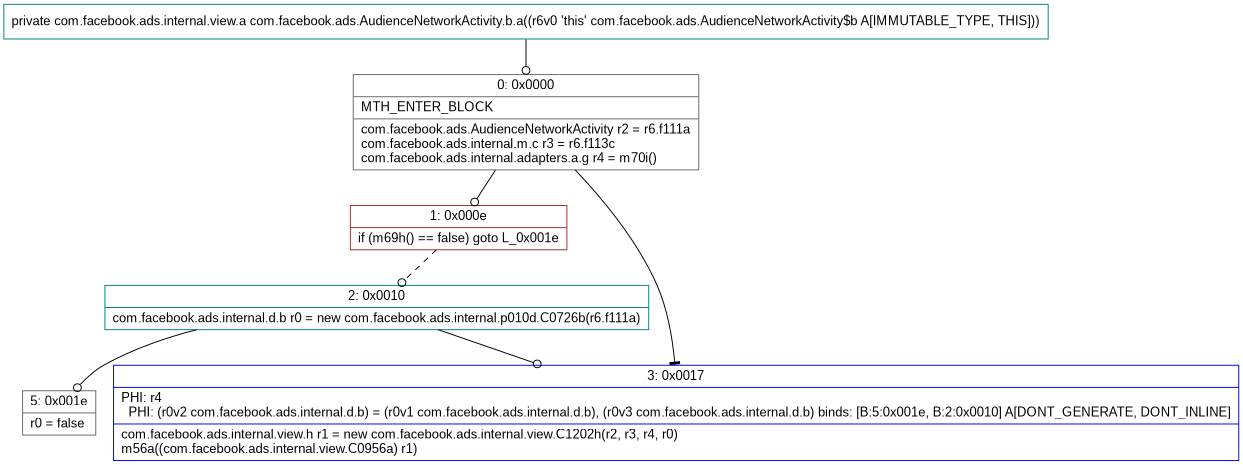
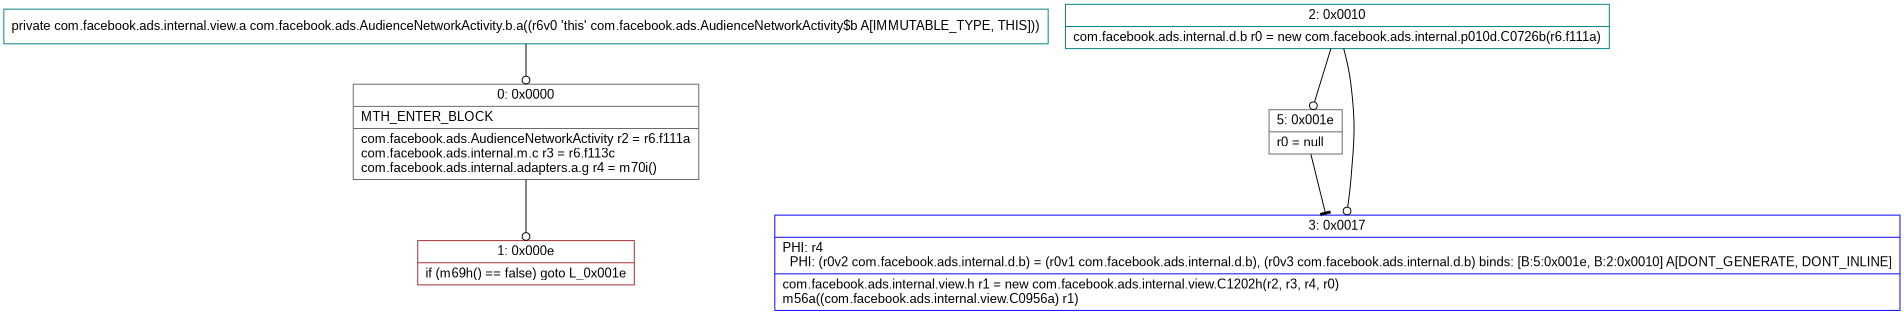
(642, 256) -> (1318, 182)
(421, 265) -> none
(58, 423) -> (1300, 142)
